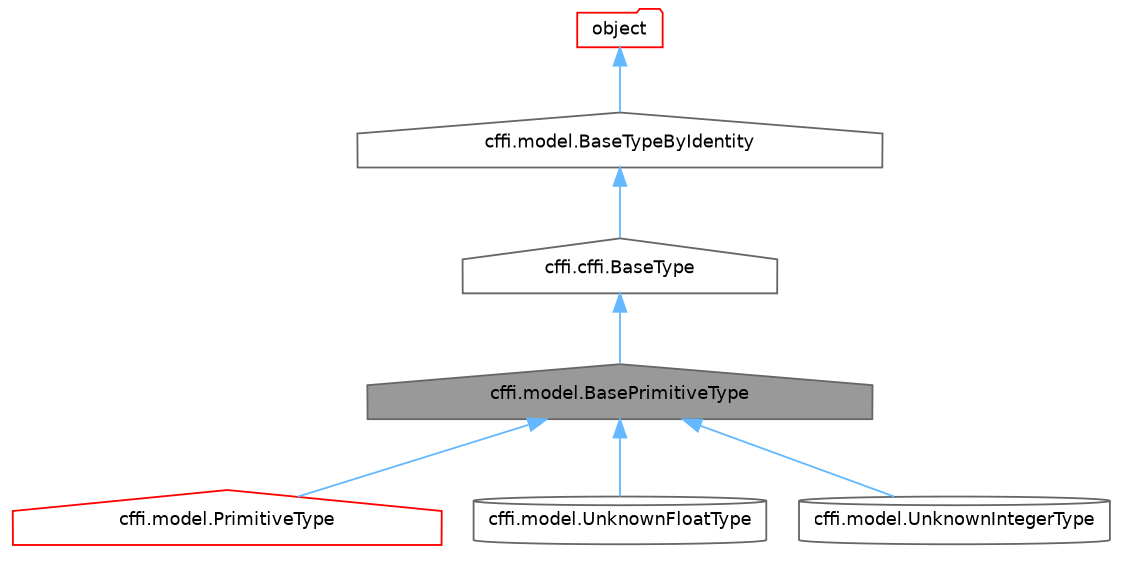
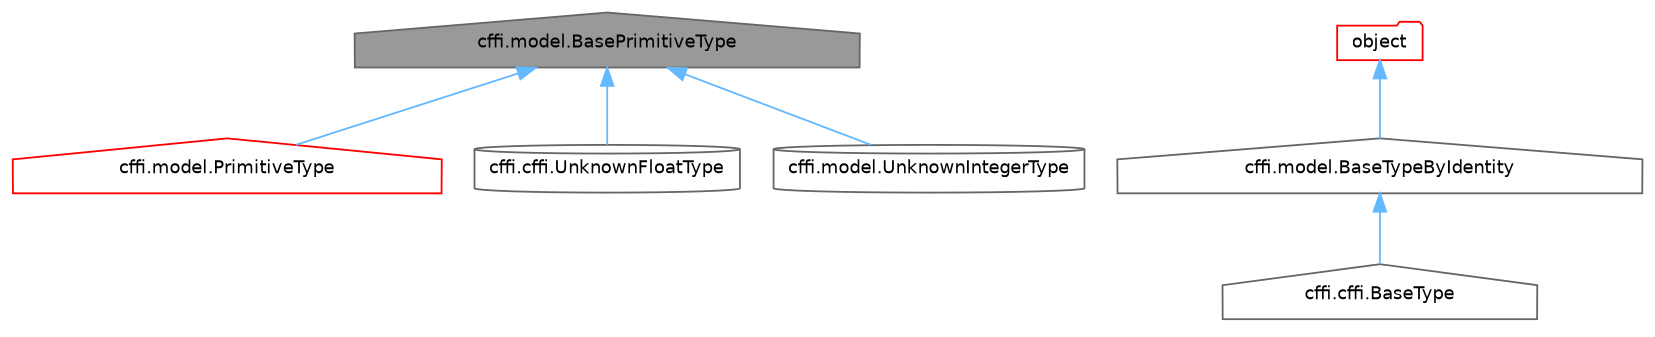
(620, 338) -> none
(620, 520) -> (607, 169)
